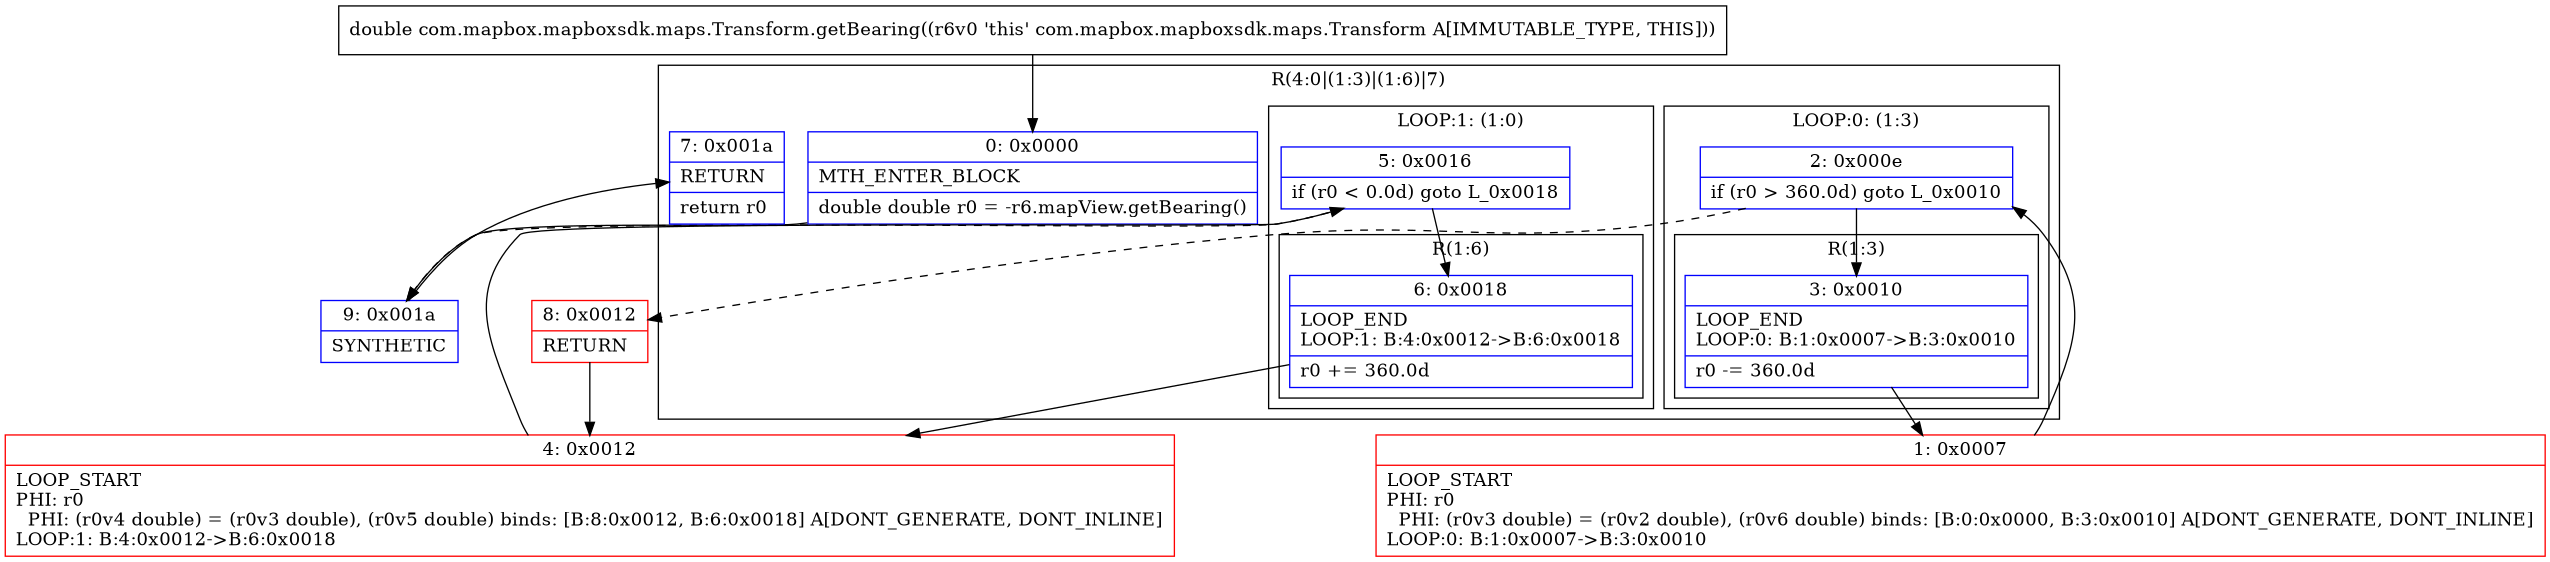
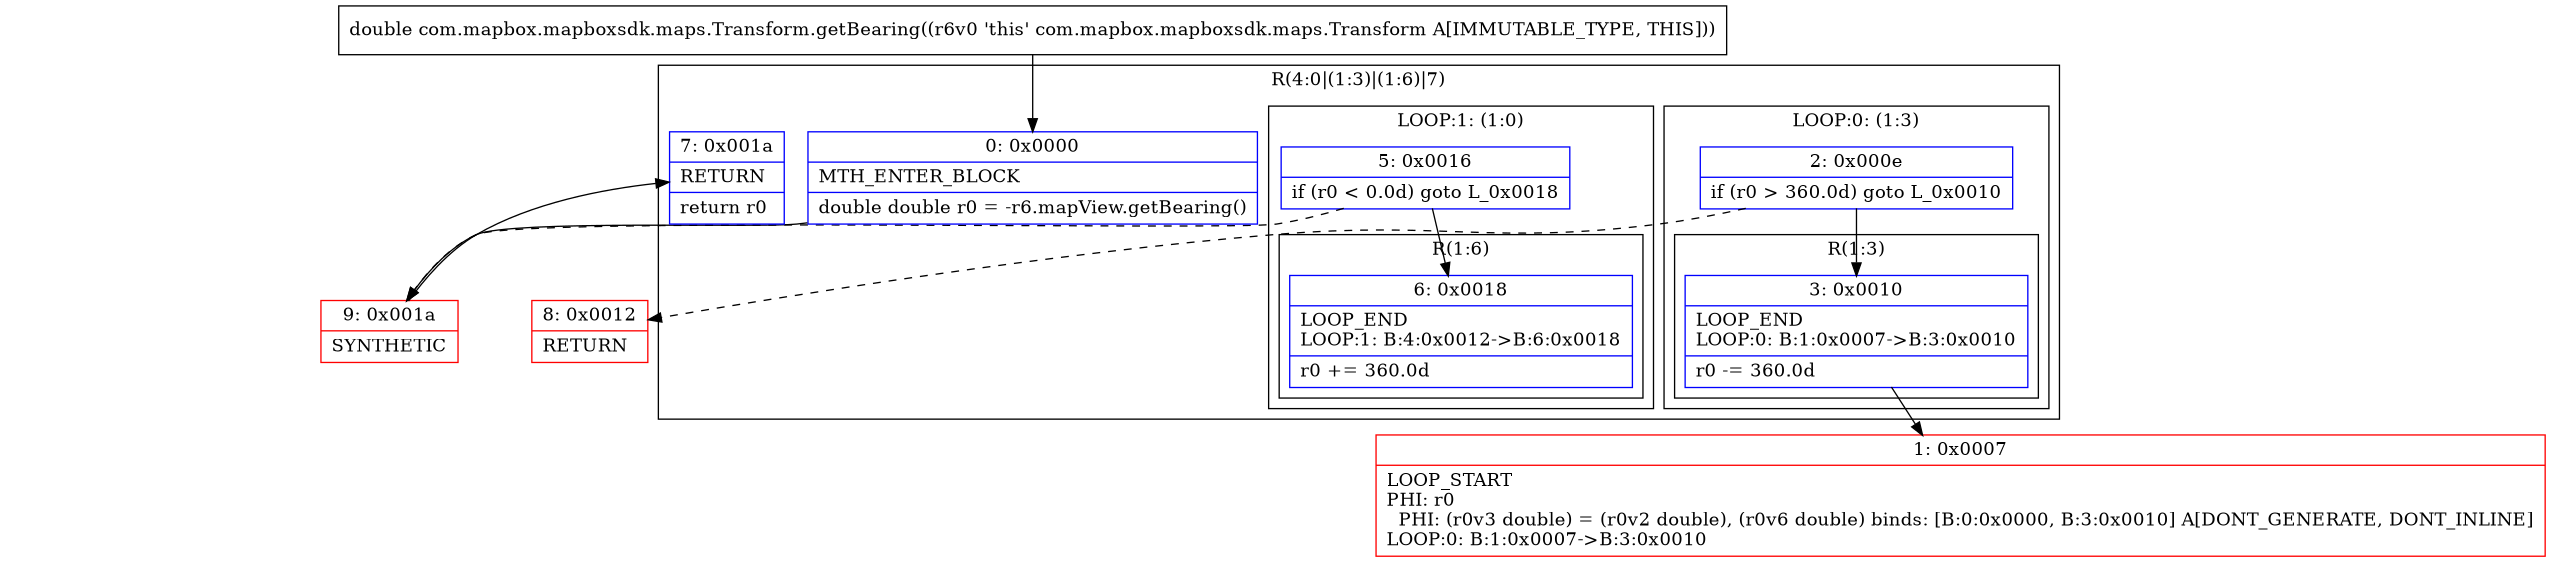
(2074, 321) -> none
(389, 331) -> (389, 331)
(590, 496) -> none
